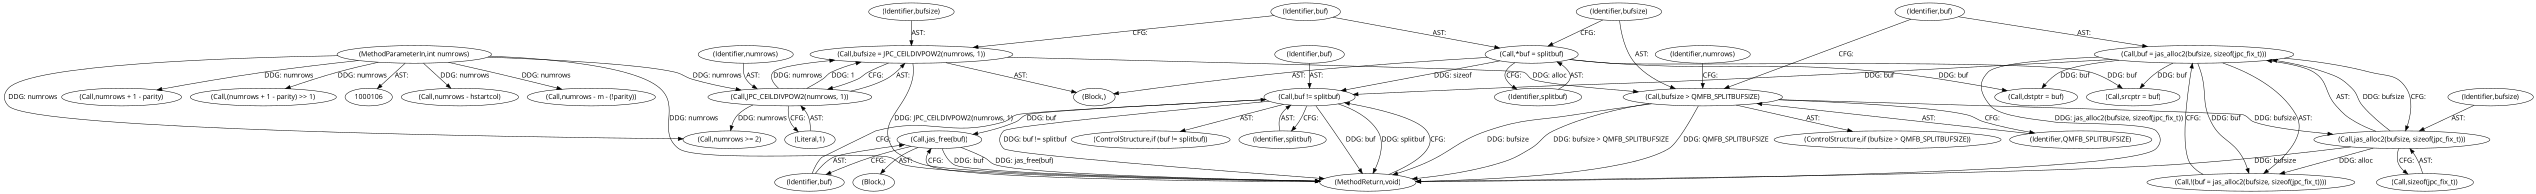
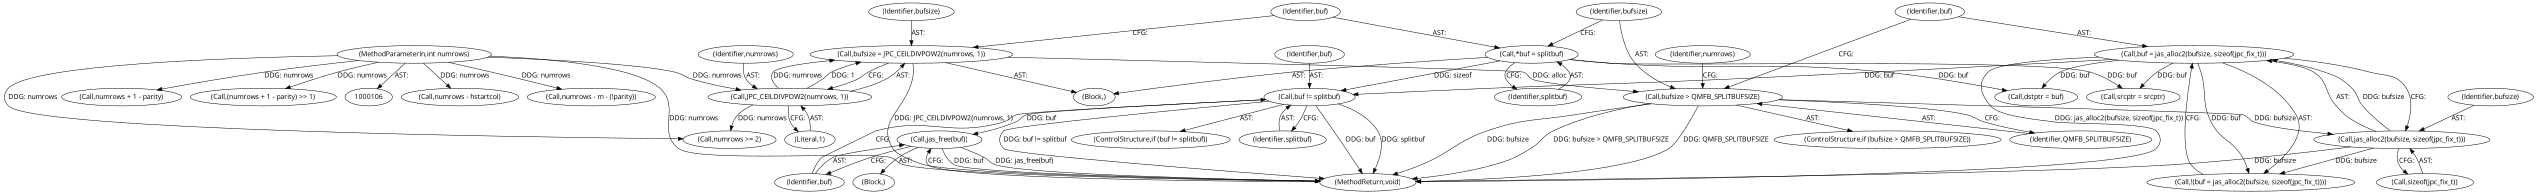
(2133, 97) -> (2133, 97)
(1420, 125) -> none
(2356, 161) -> (2356, 161)
